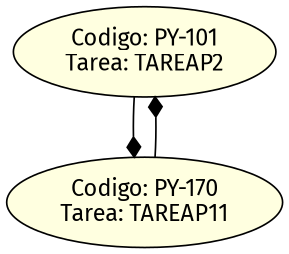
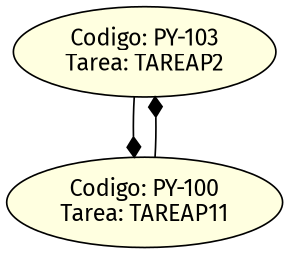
(145, 52) -> (145, 52)
(145, 202) -> (145, 202)
